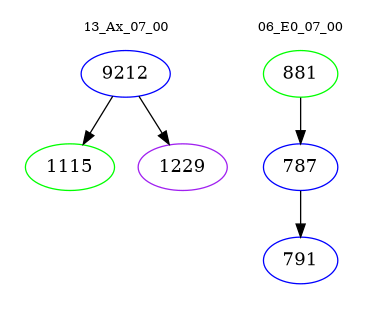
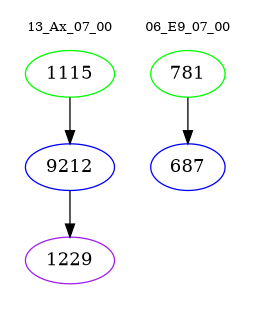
(301, 28) -> (188, 28)
(301, 74) -> (188, 74)
(101, 115) -> (70, 114)
(301, 167) -> (188, 167)
(301, 260) -> none
